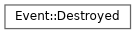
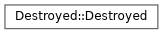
(68, 17) -> (81, 17)
